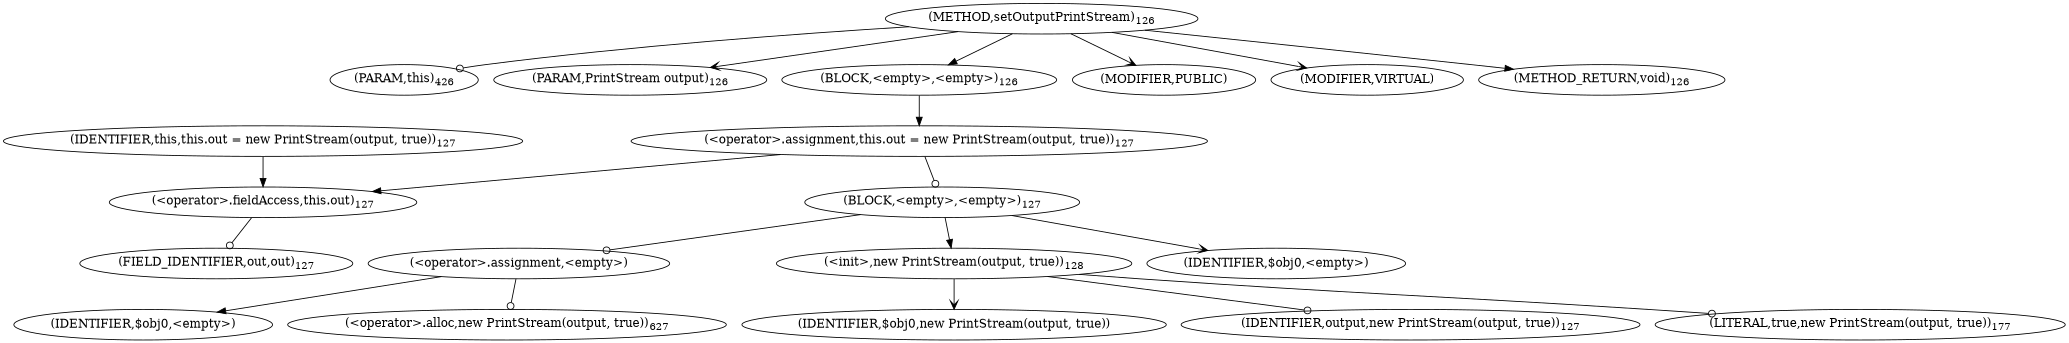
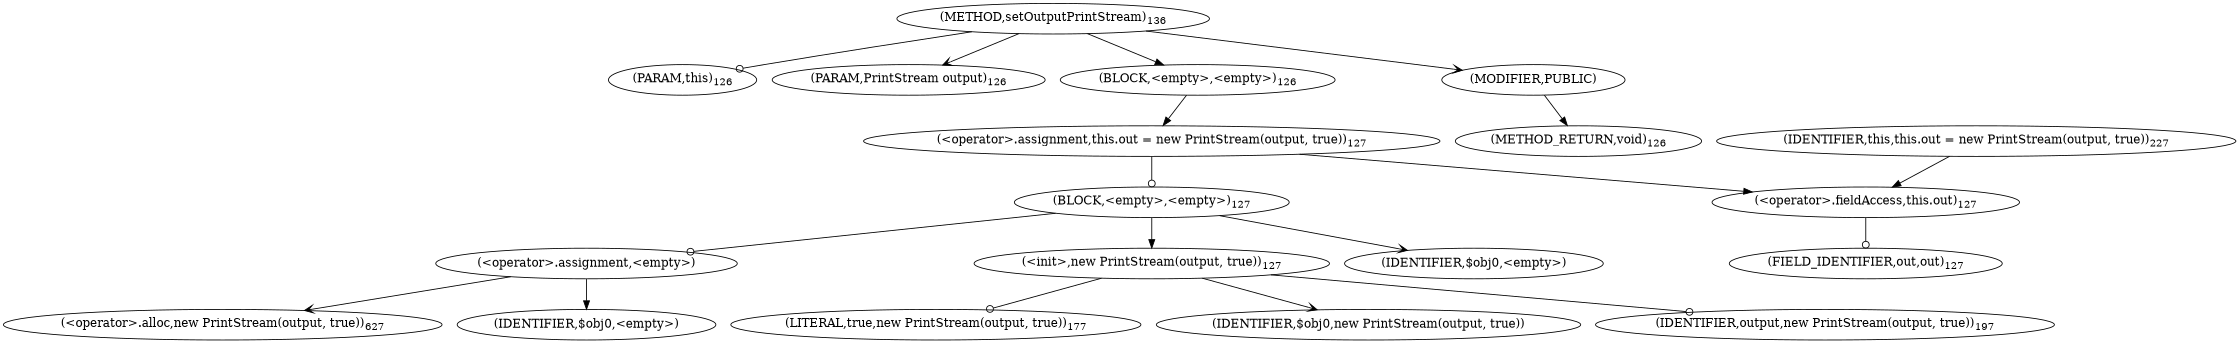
(1145, 17) -> (1157, 17)
(1325, 49) -> (1553, 107)
(445, 79) -> (723, 79)
(1367, 80) -> none
(446, 140) -> (2159, 140)
(1074, 262) -> (1272, 262)
(514, 291) -> (412, 293)
(1570, 323) -> (1985, 323)
